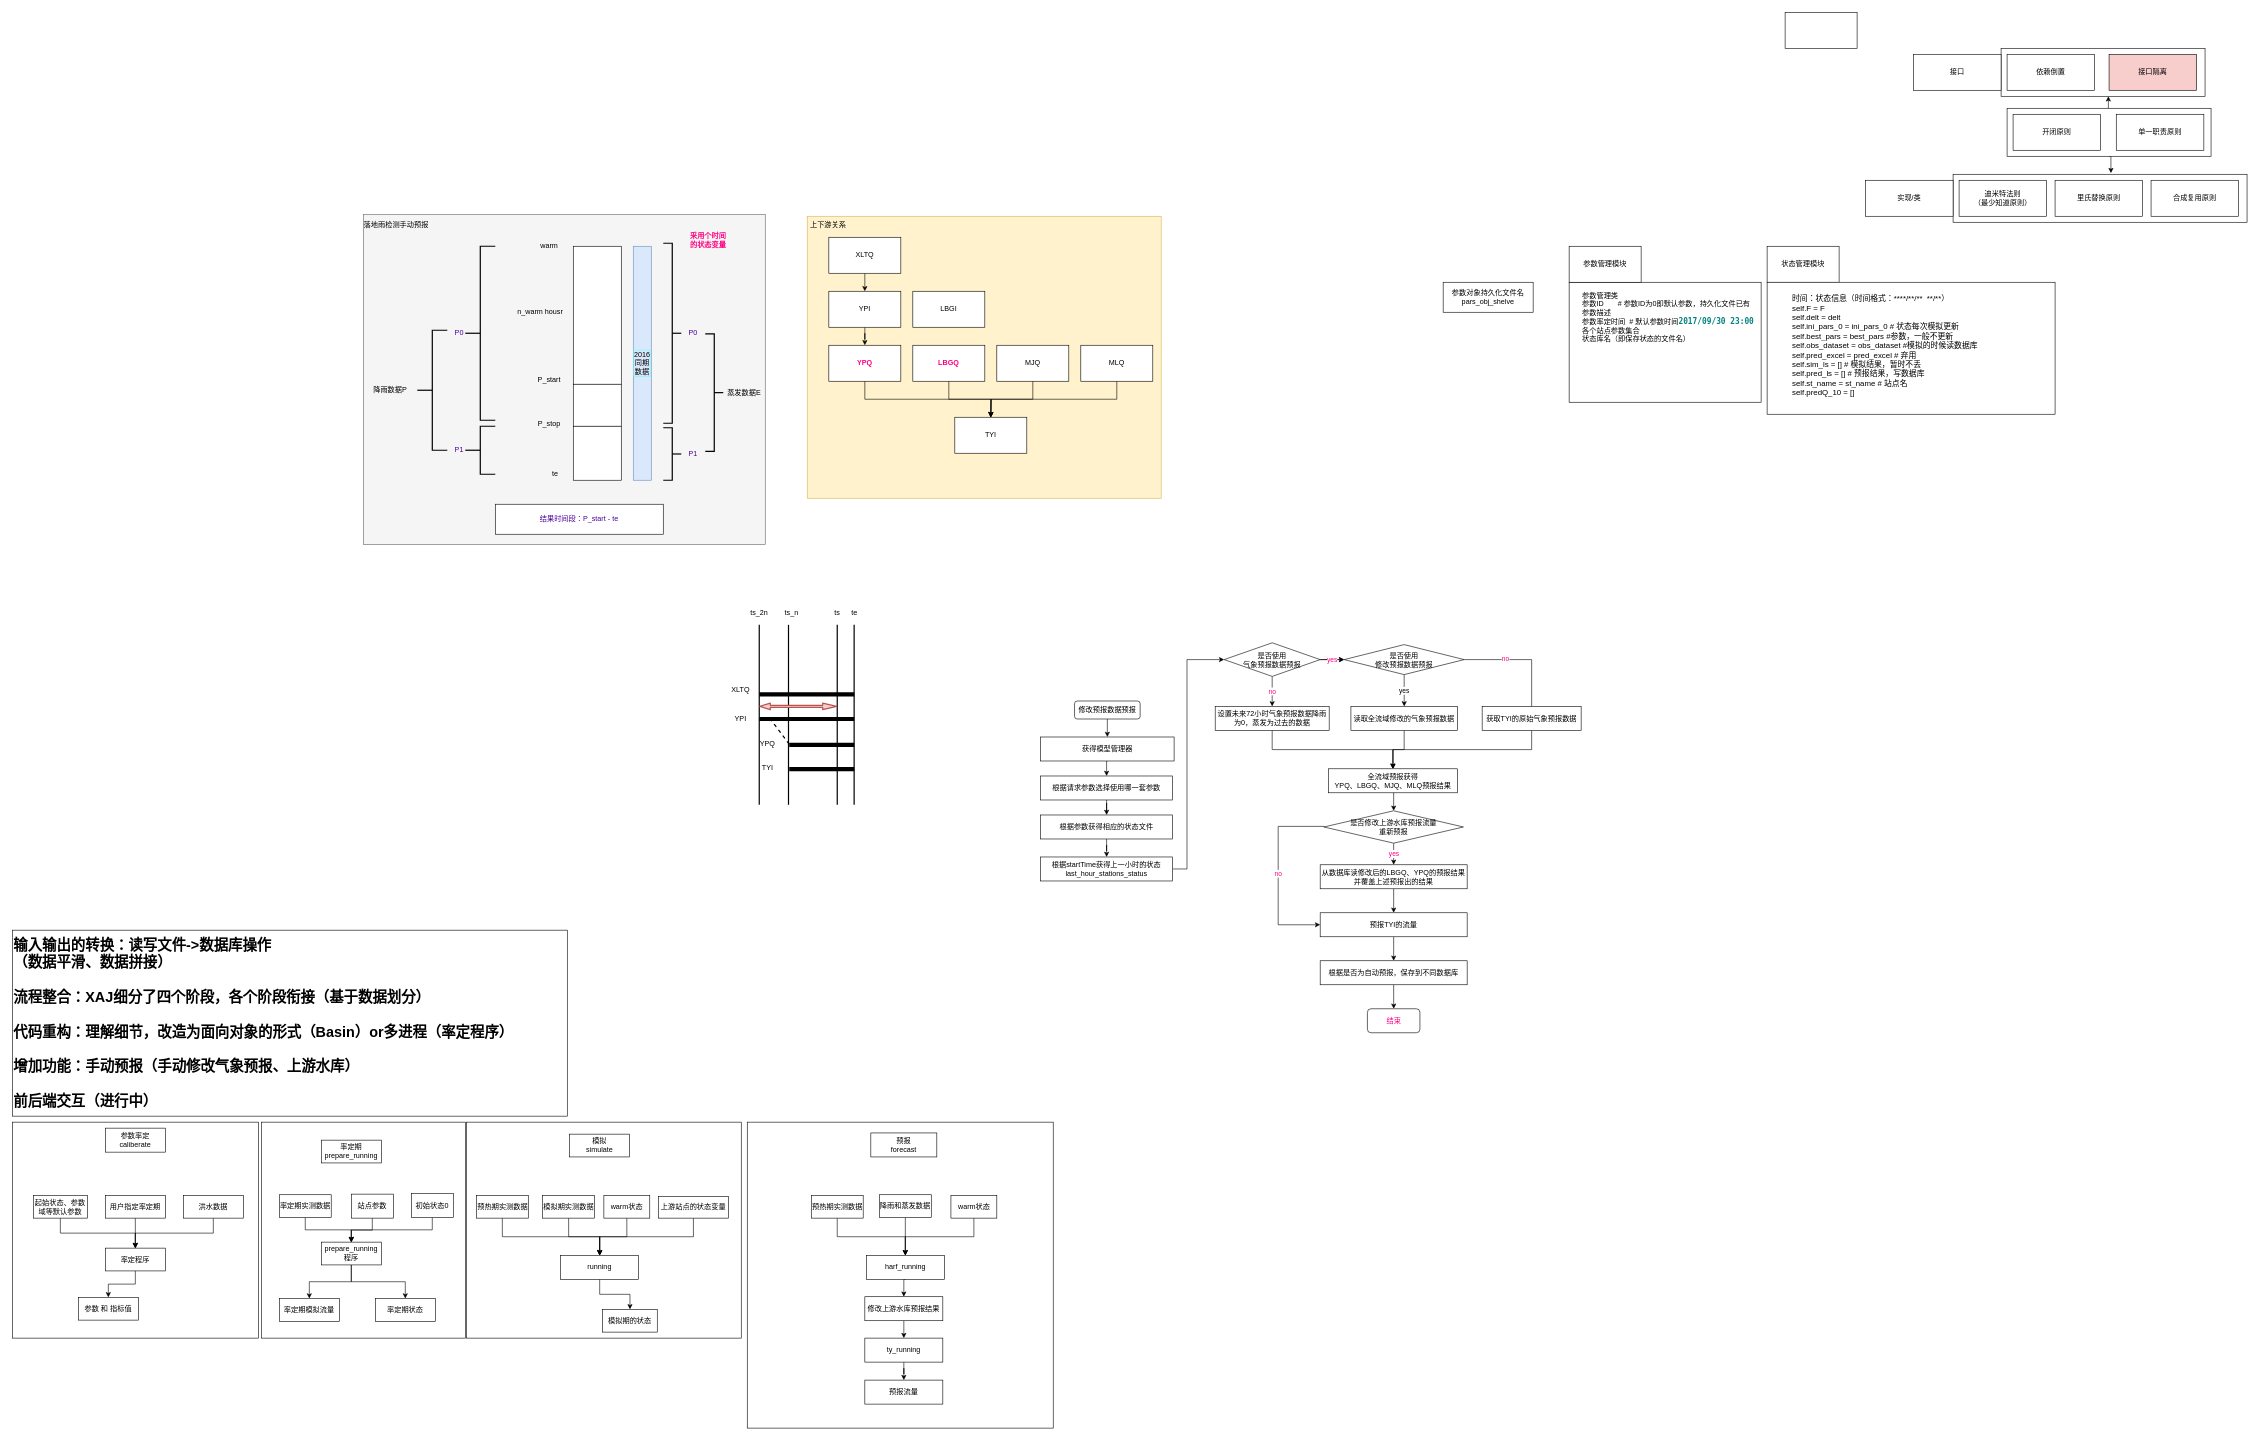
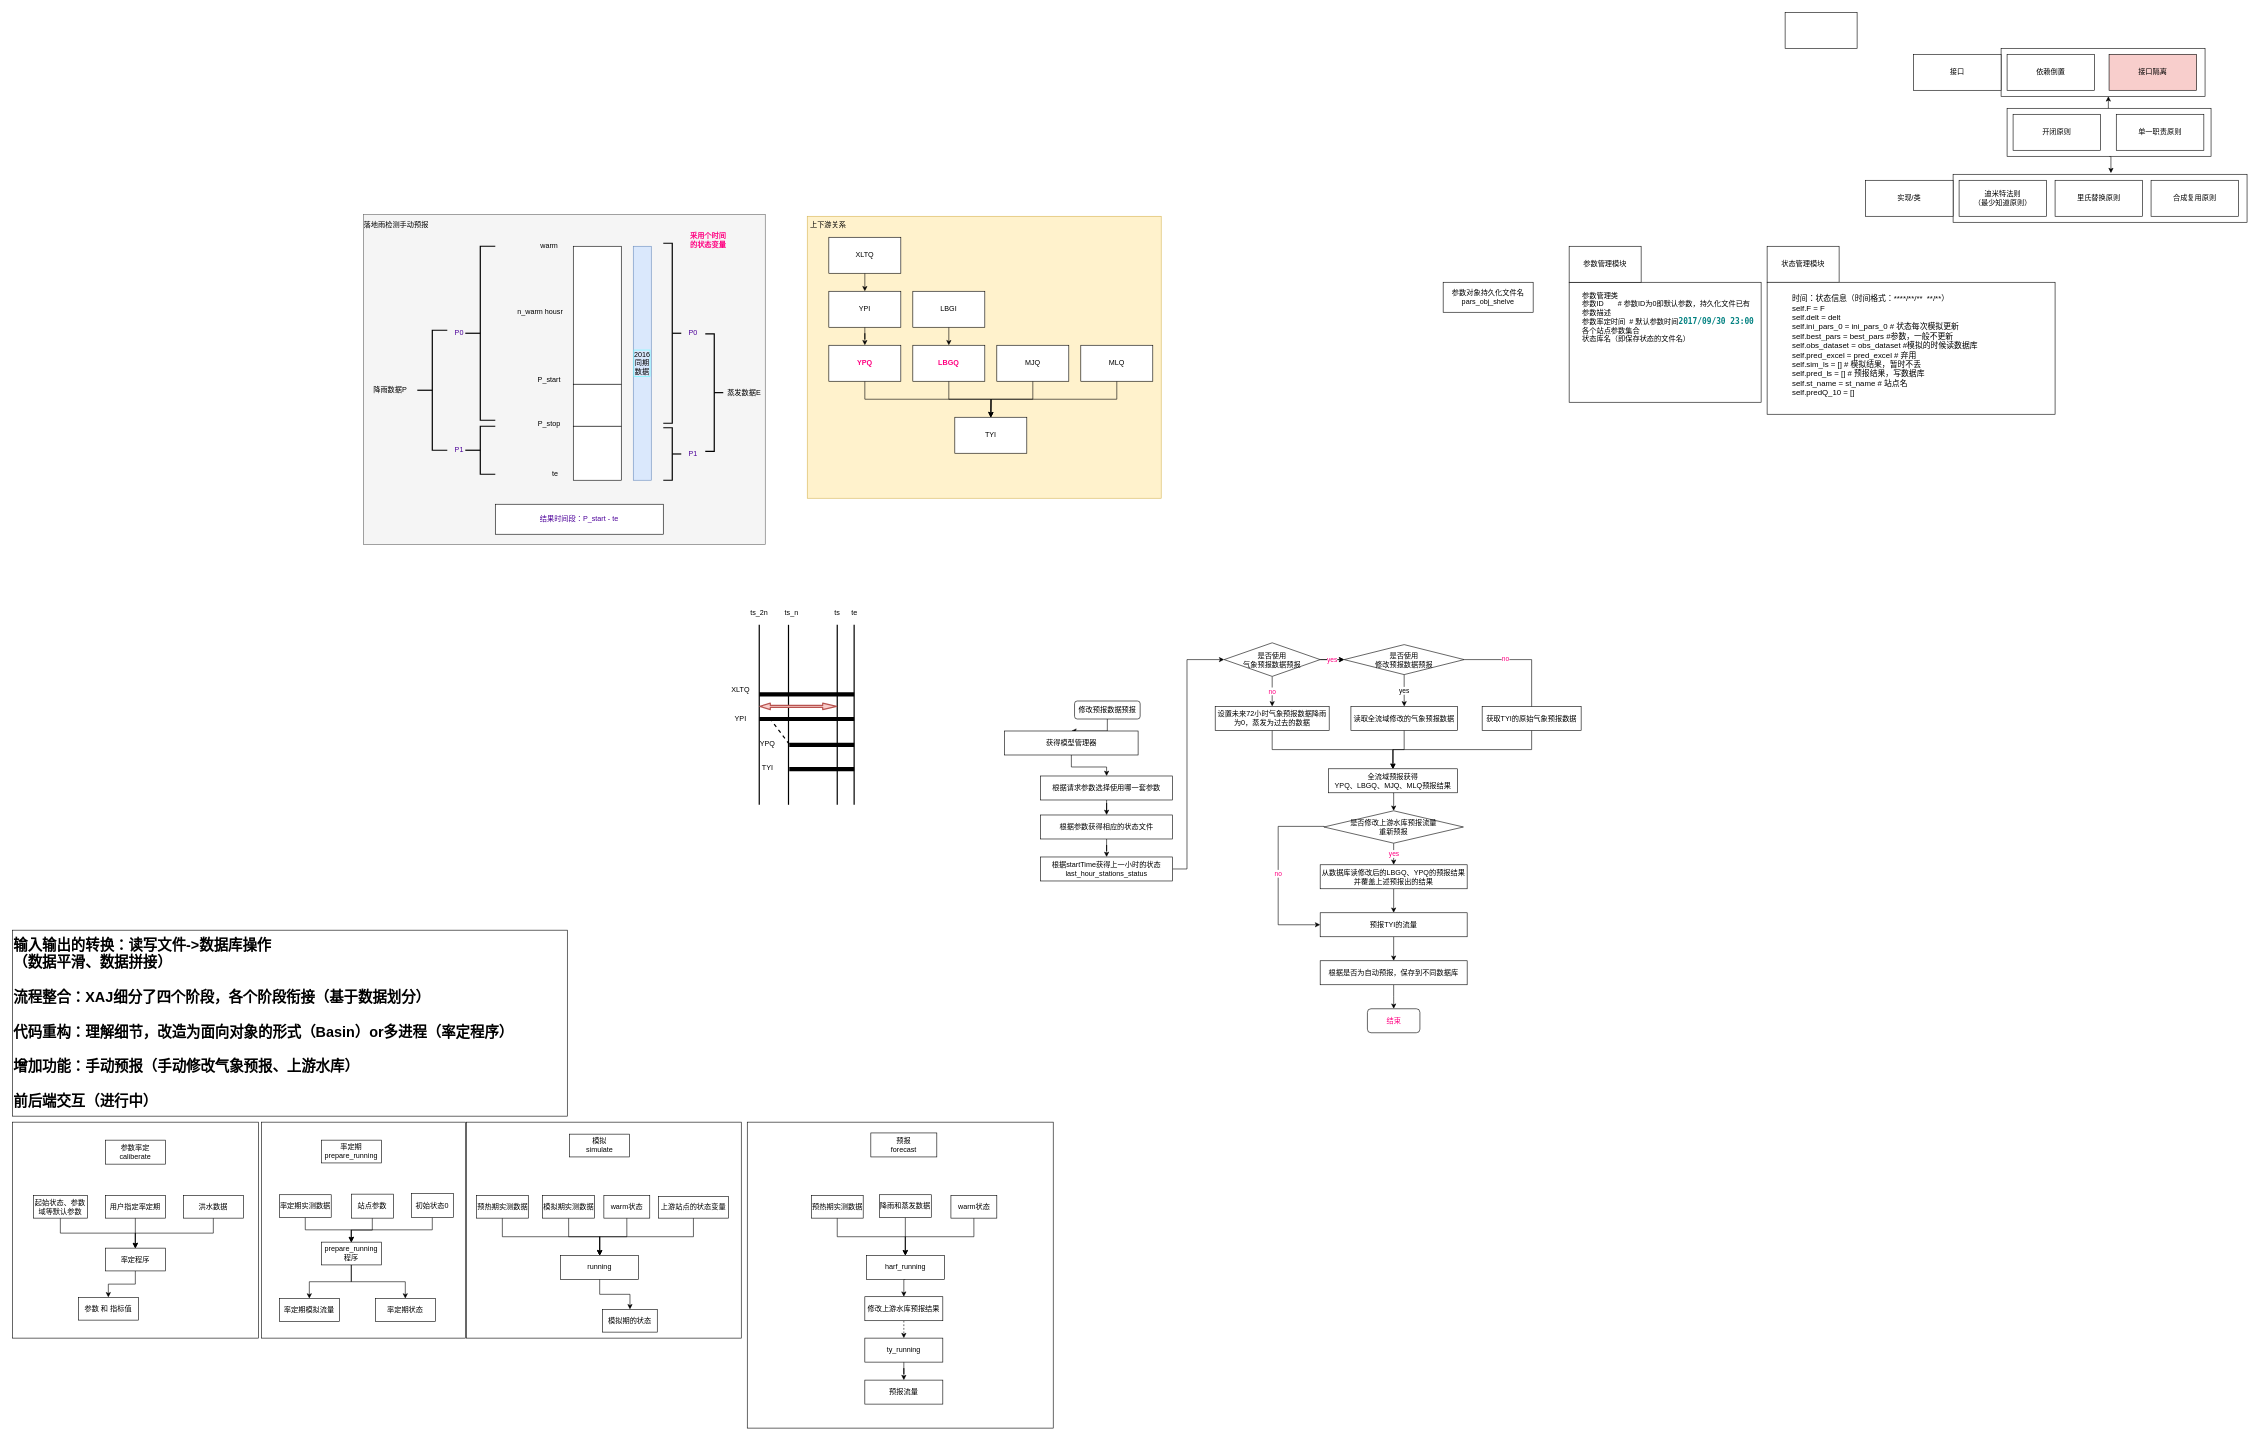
none -> (949, 339)
(1107, 749) -> (1071, 743)
(135, 1140) -> (135, 1152)
(904, 1327) -> (904, 1327)
